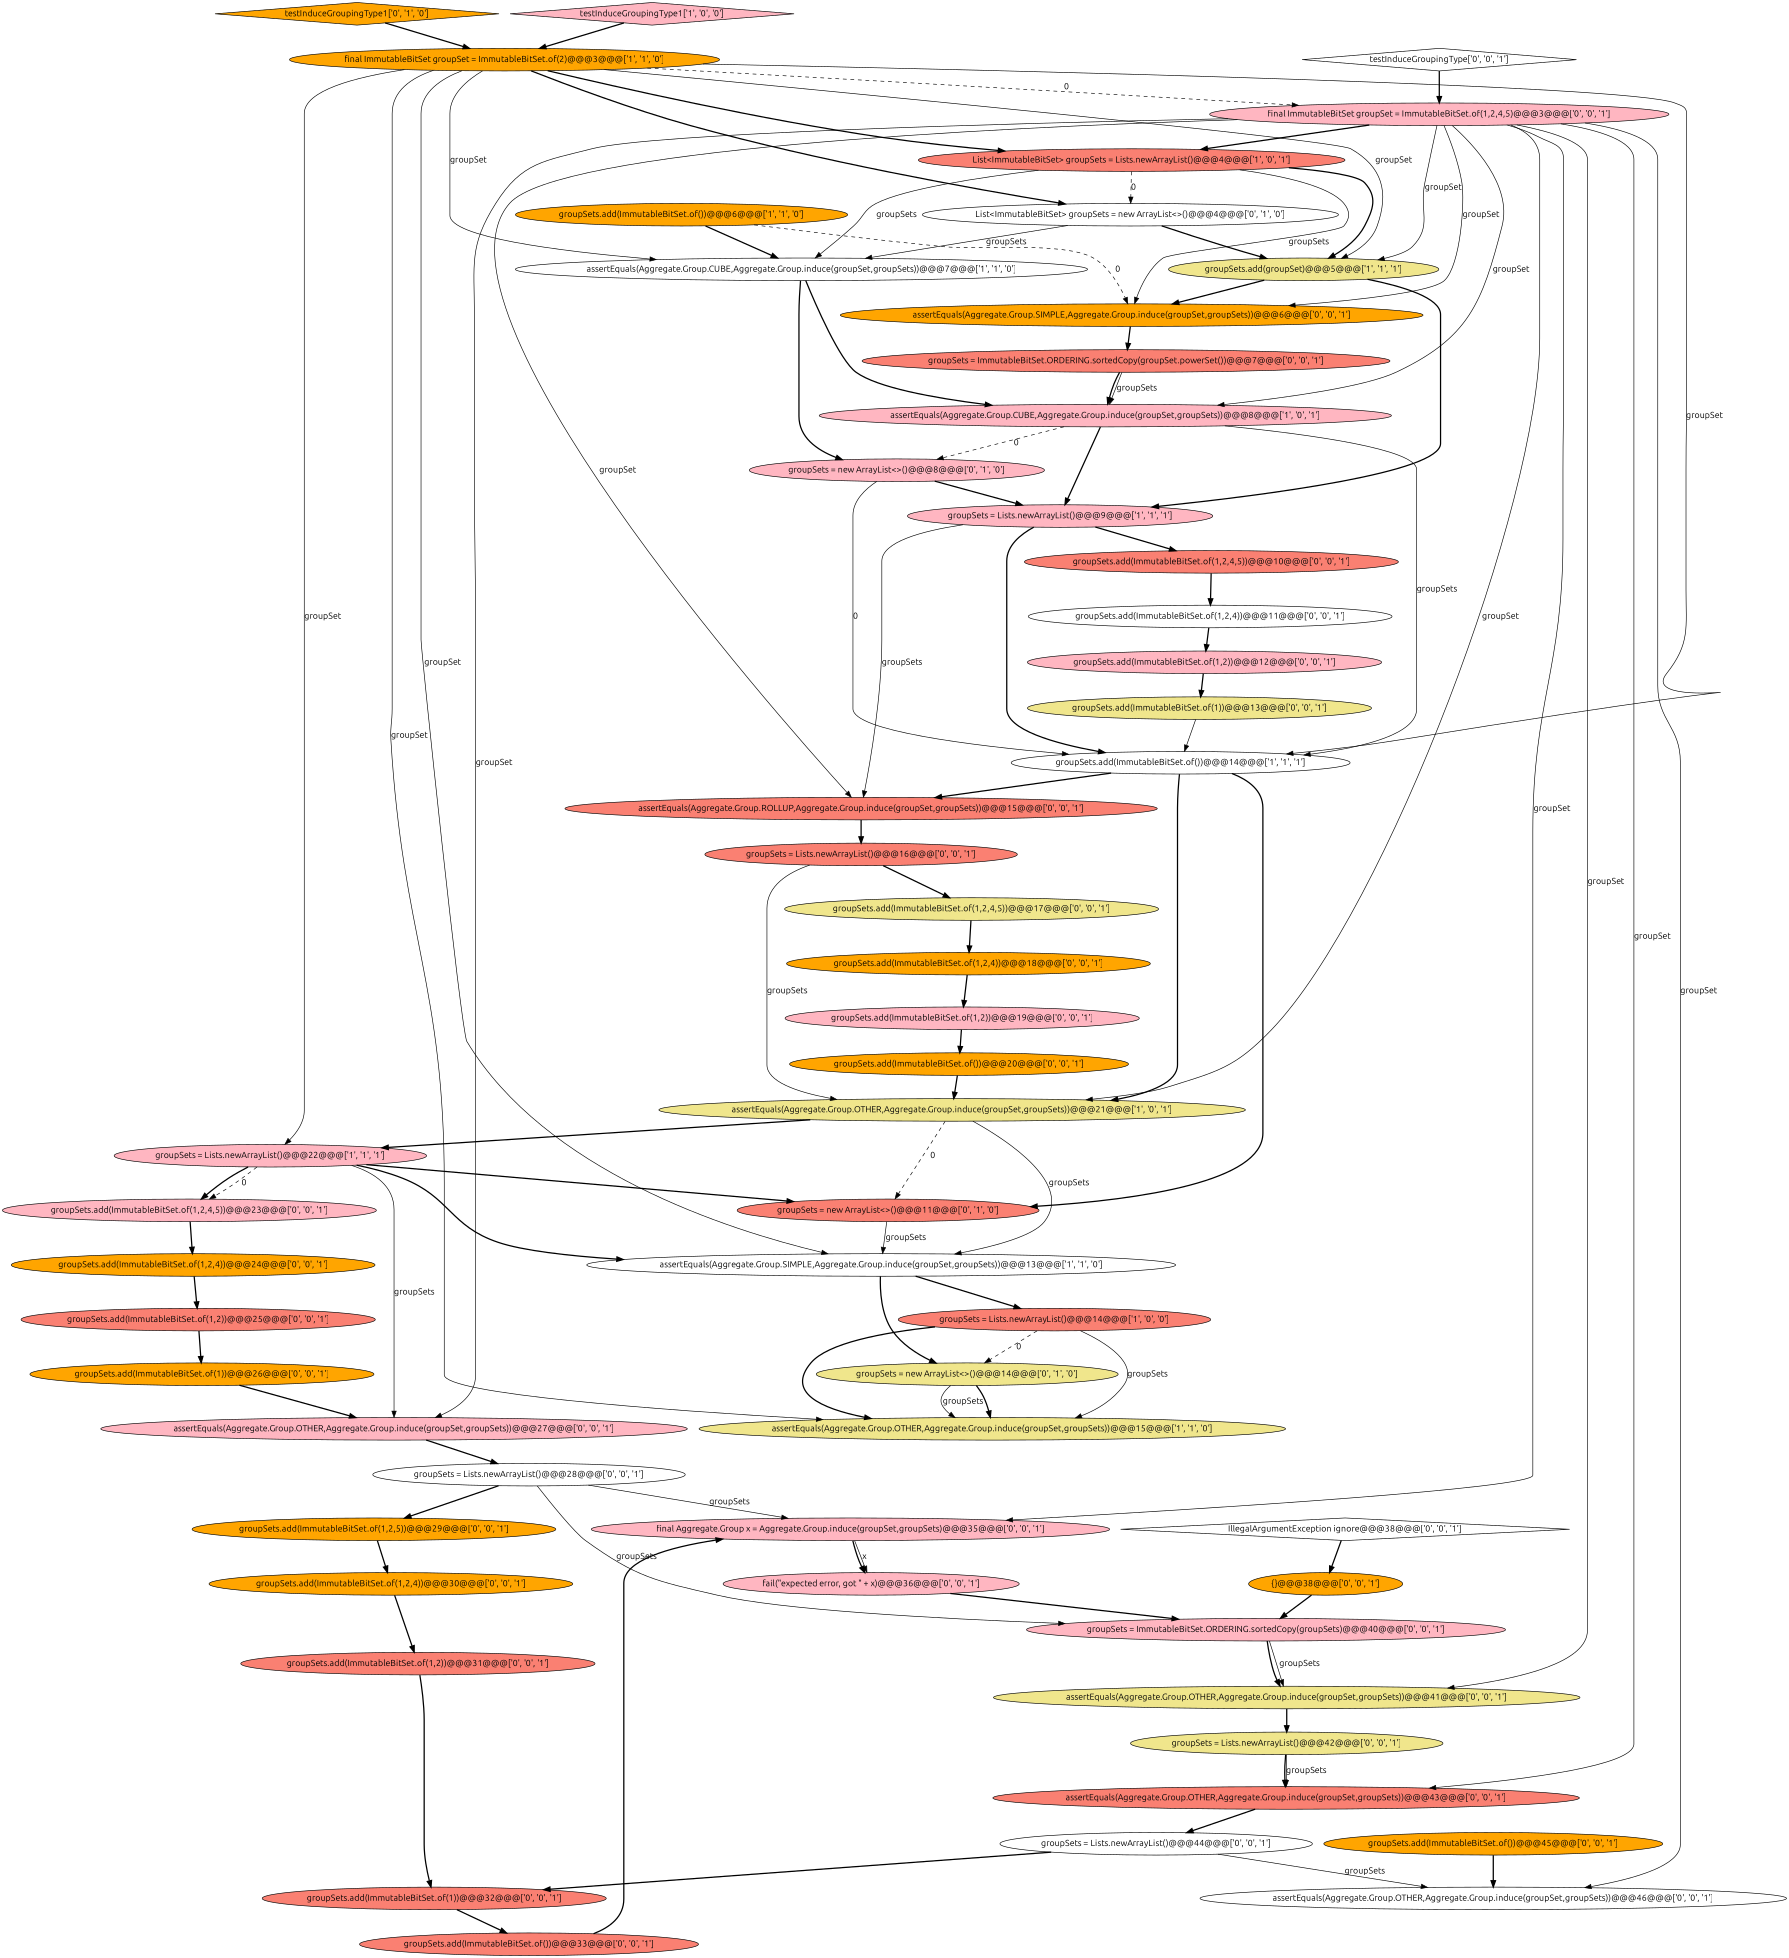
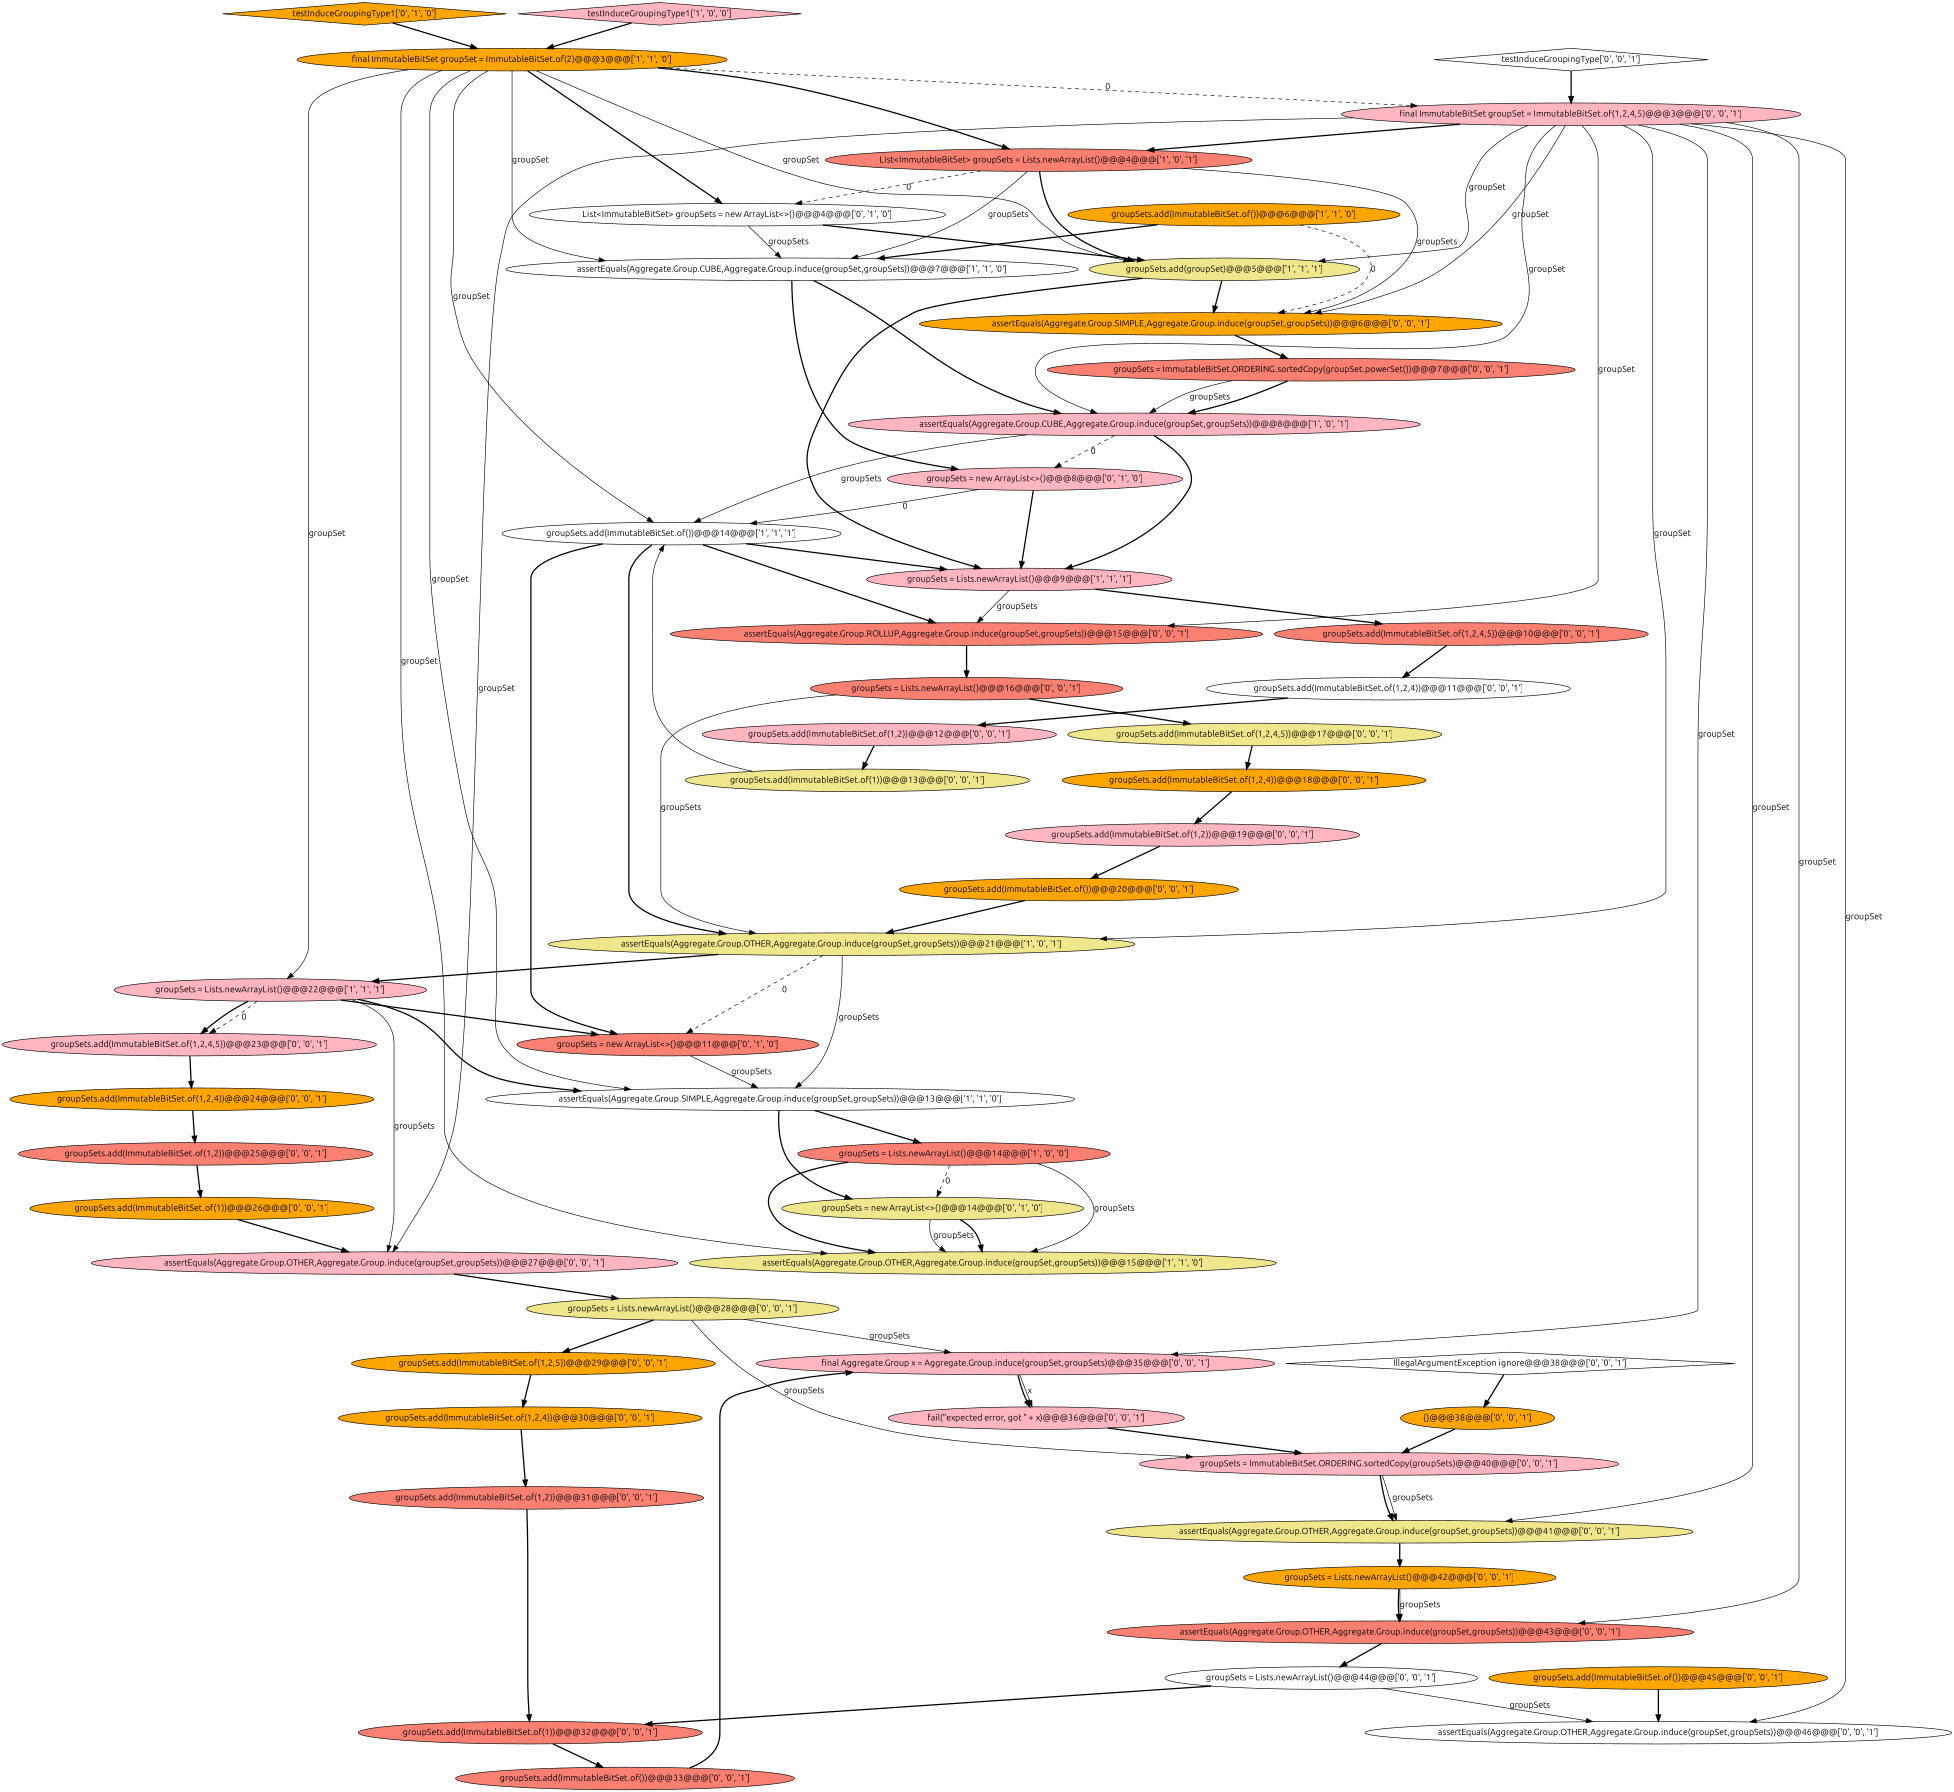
(1007, 665) -> (843, 556)
(529, 1475) -> (683, 1309)
(1287, 1743) -> (1400, 1578)
